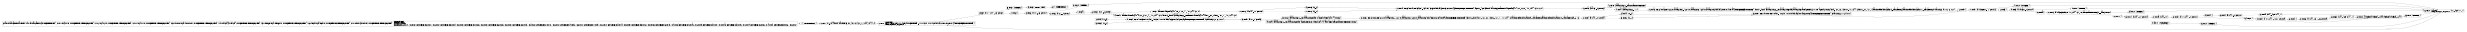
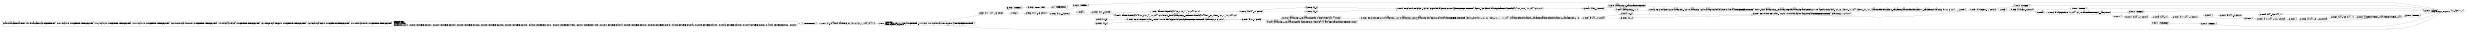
(1597, 9) -> (1598, 9)
